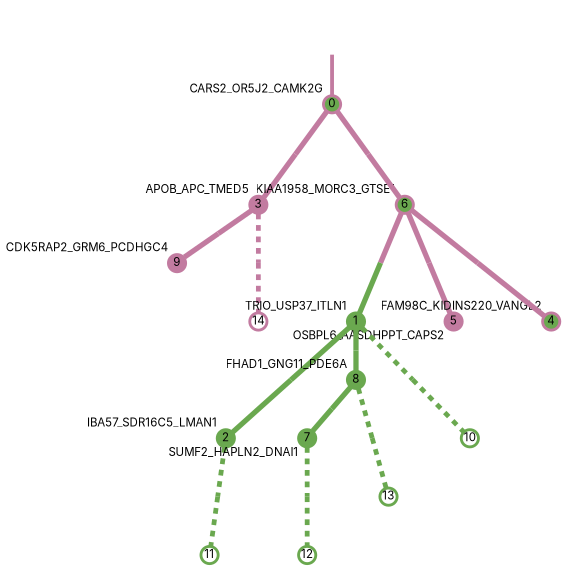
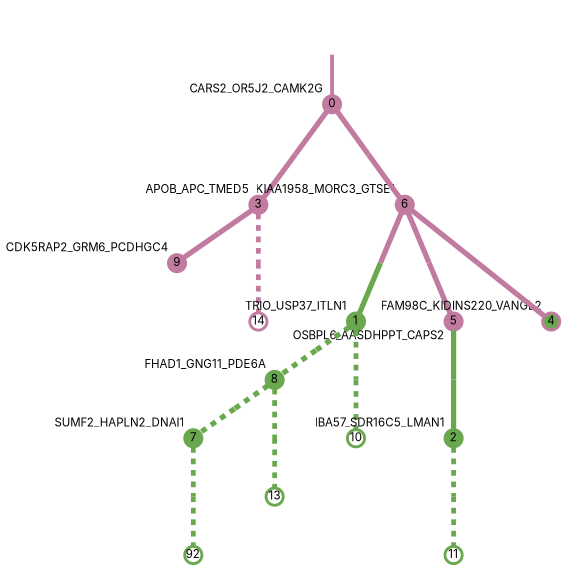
(332, 104) -> (332, 104)
(405, 205) -> (405, 205)
(356, 351) -> (316, 350)
(291, 380) -> (454, 380)
(332, 409) -> (234, 409)
(307, 555) -> (193, 555)
